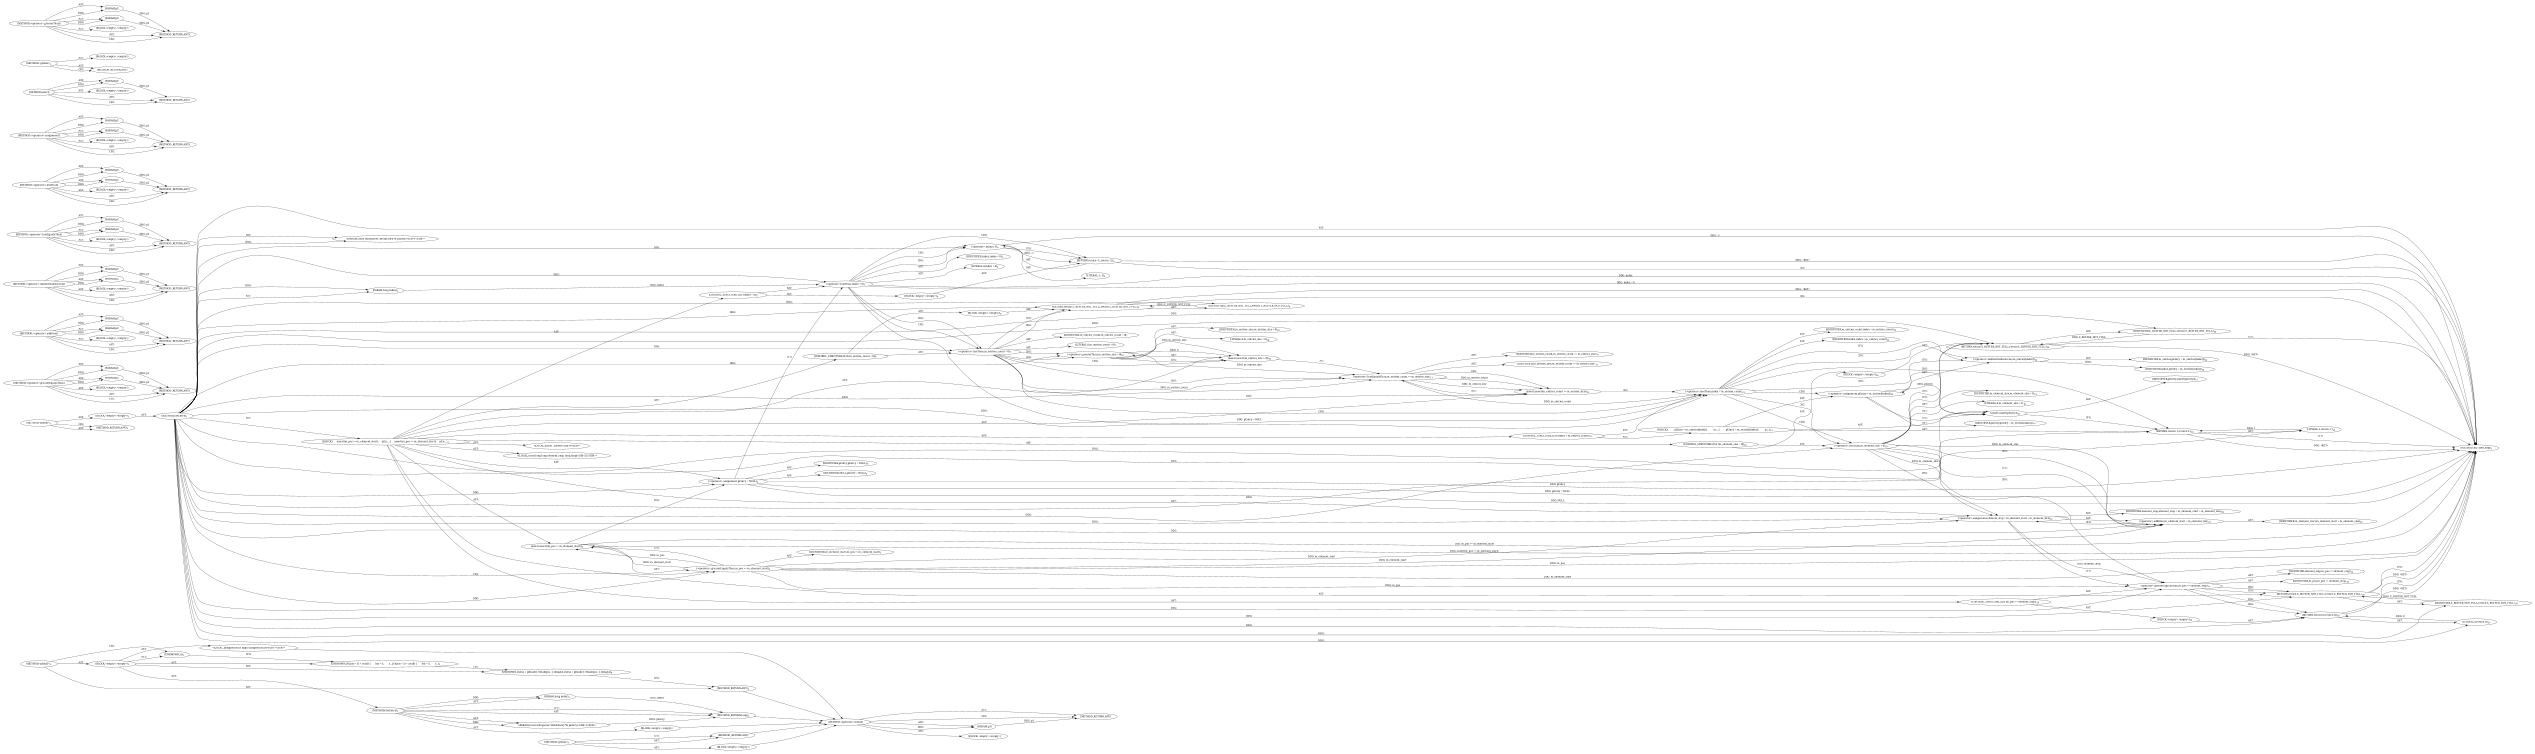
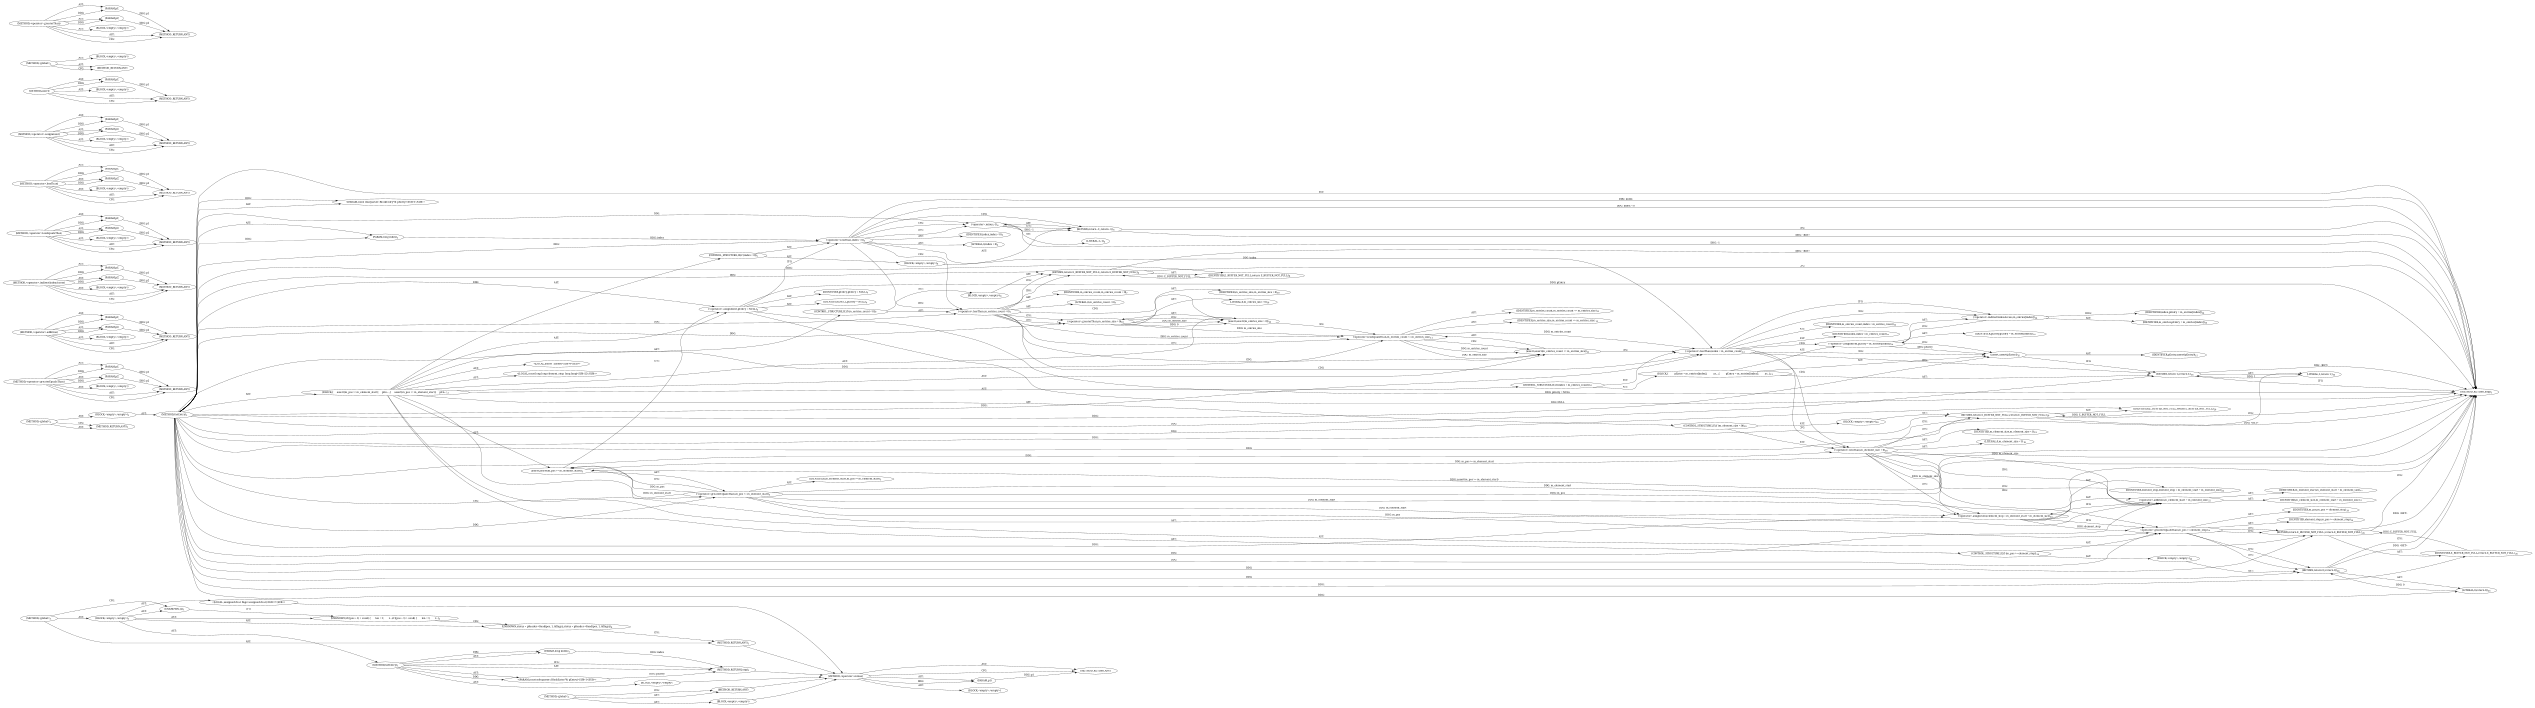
(1249, 419) -> (1249, 258)
none -> (2321, 500)
